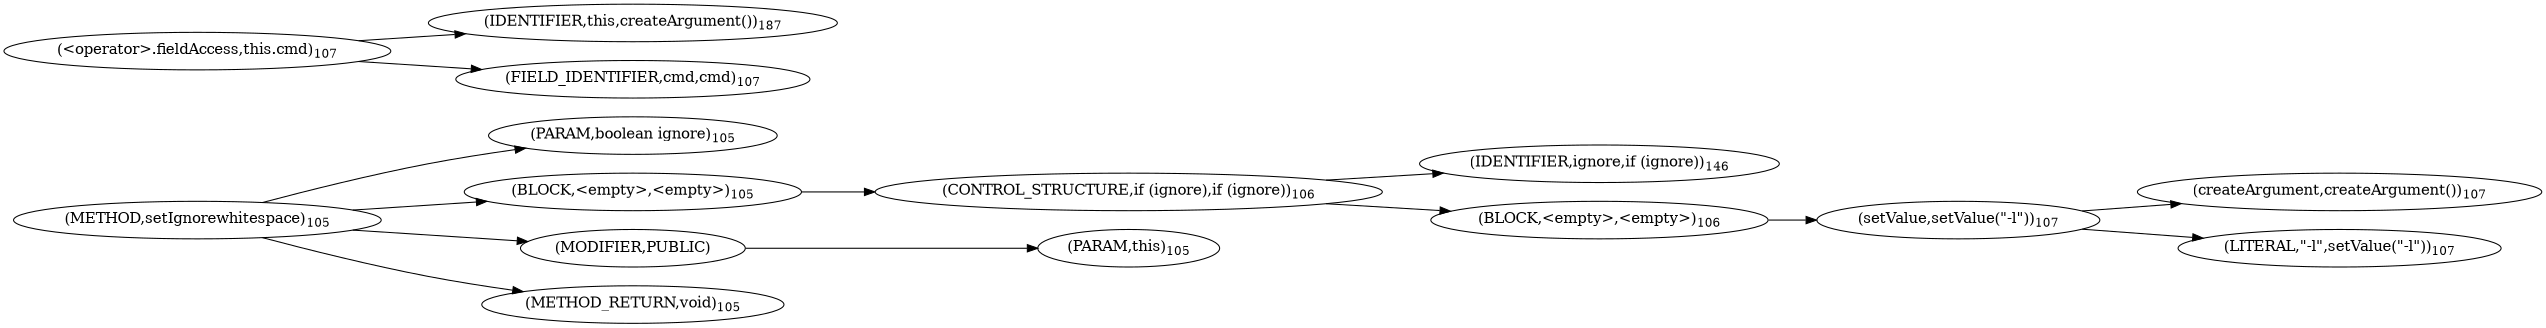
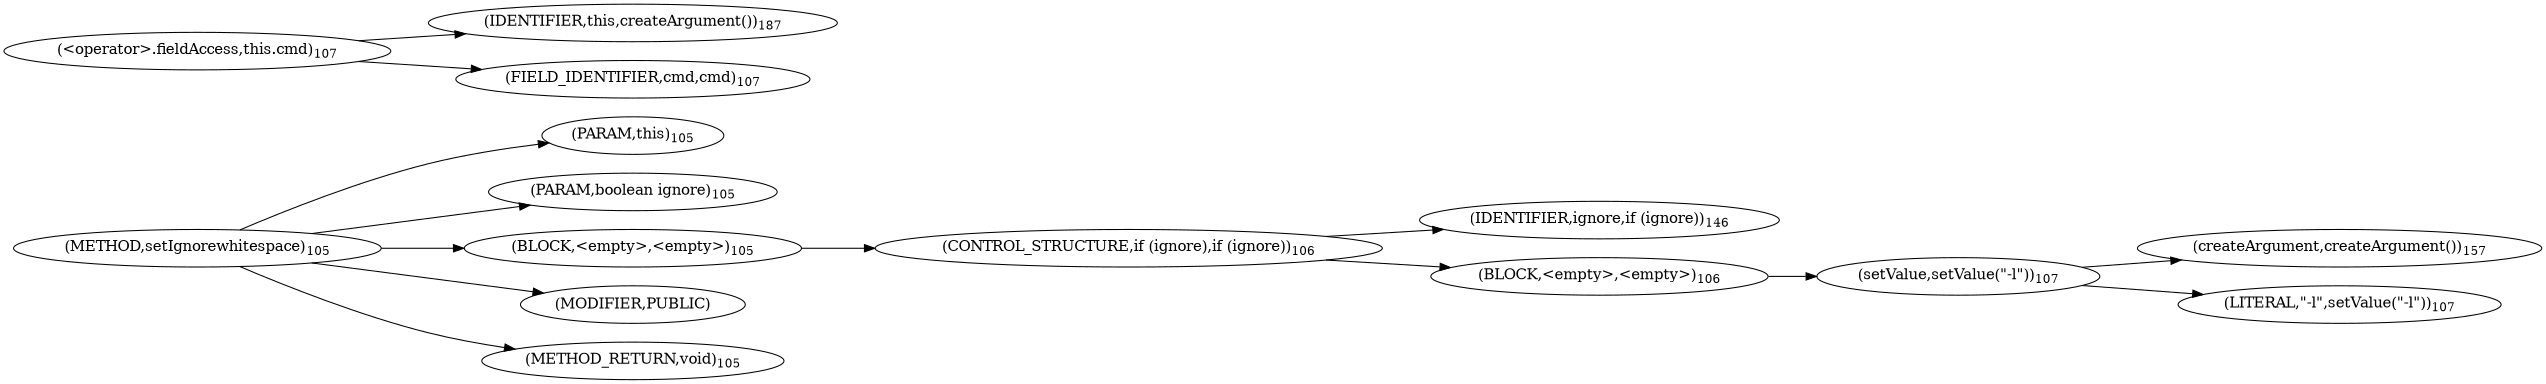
(2475, 190) -> (2475, 247)
(886, 248) -> (386, 176)
